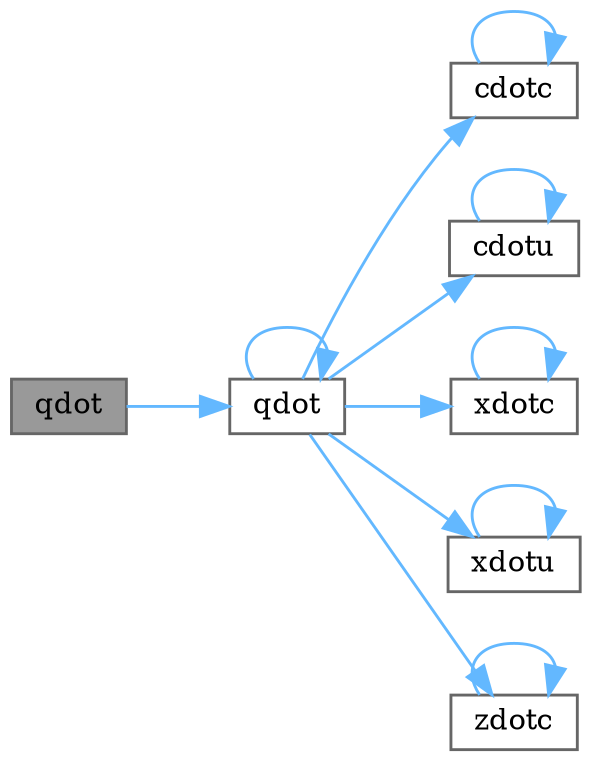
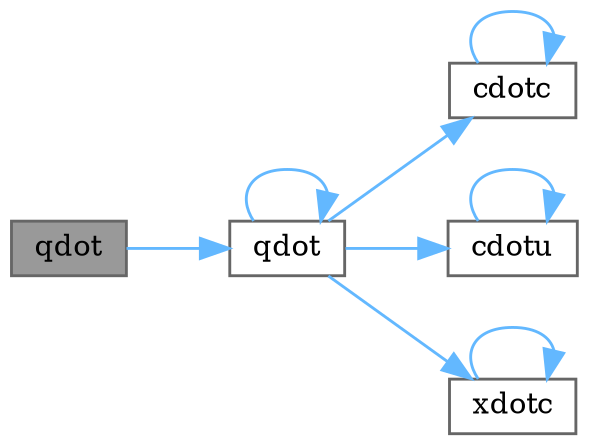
(514, 564) -> none
(514, 722) -> none
